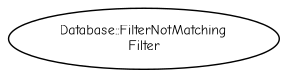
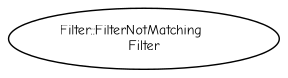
(144, 39) -> (144, 39)
